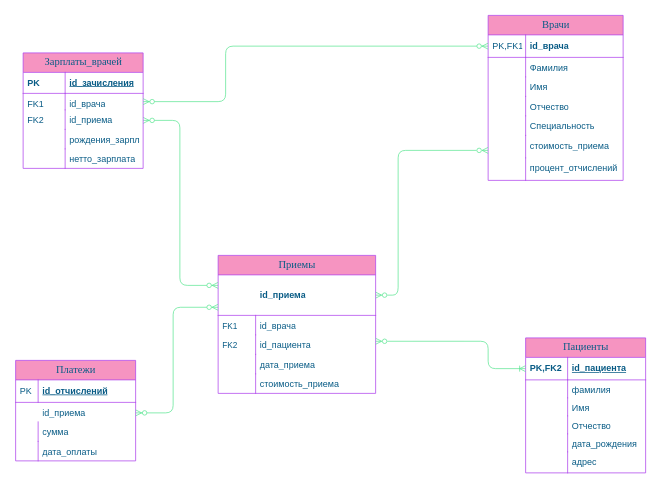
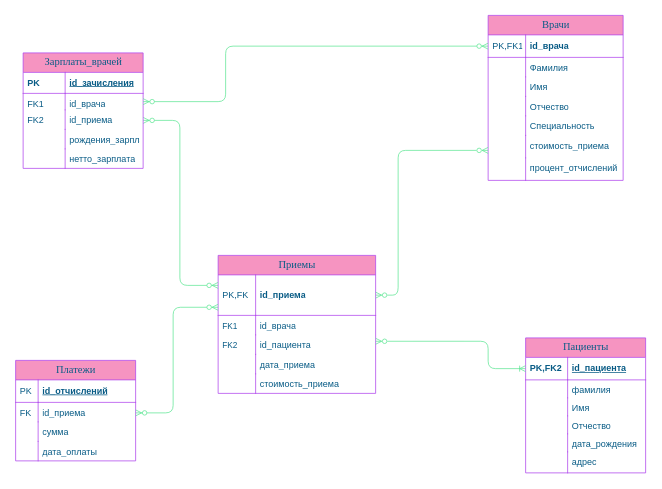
none -> (237, 295)
none -> (27, 412)
